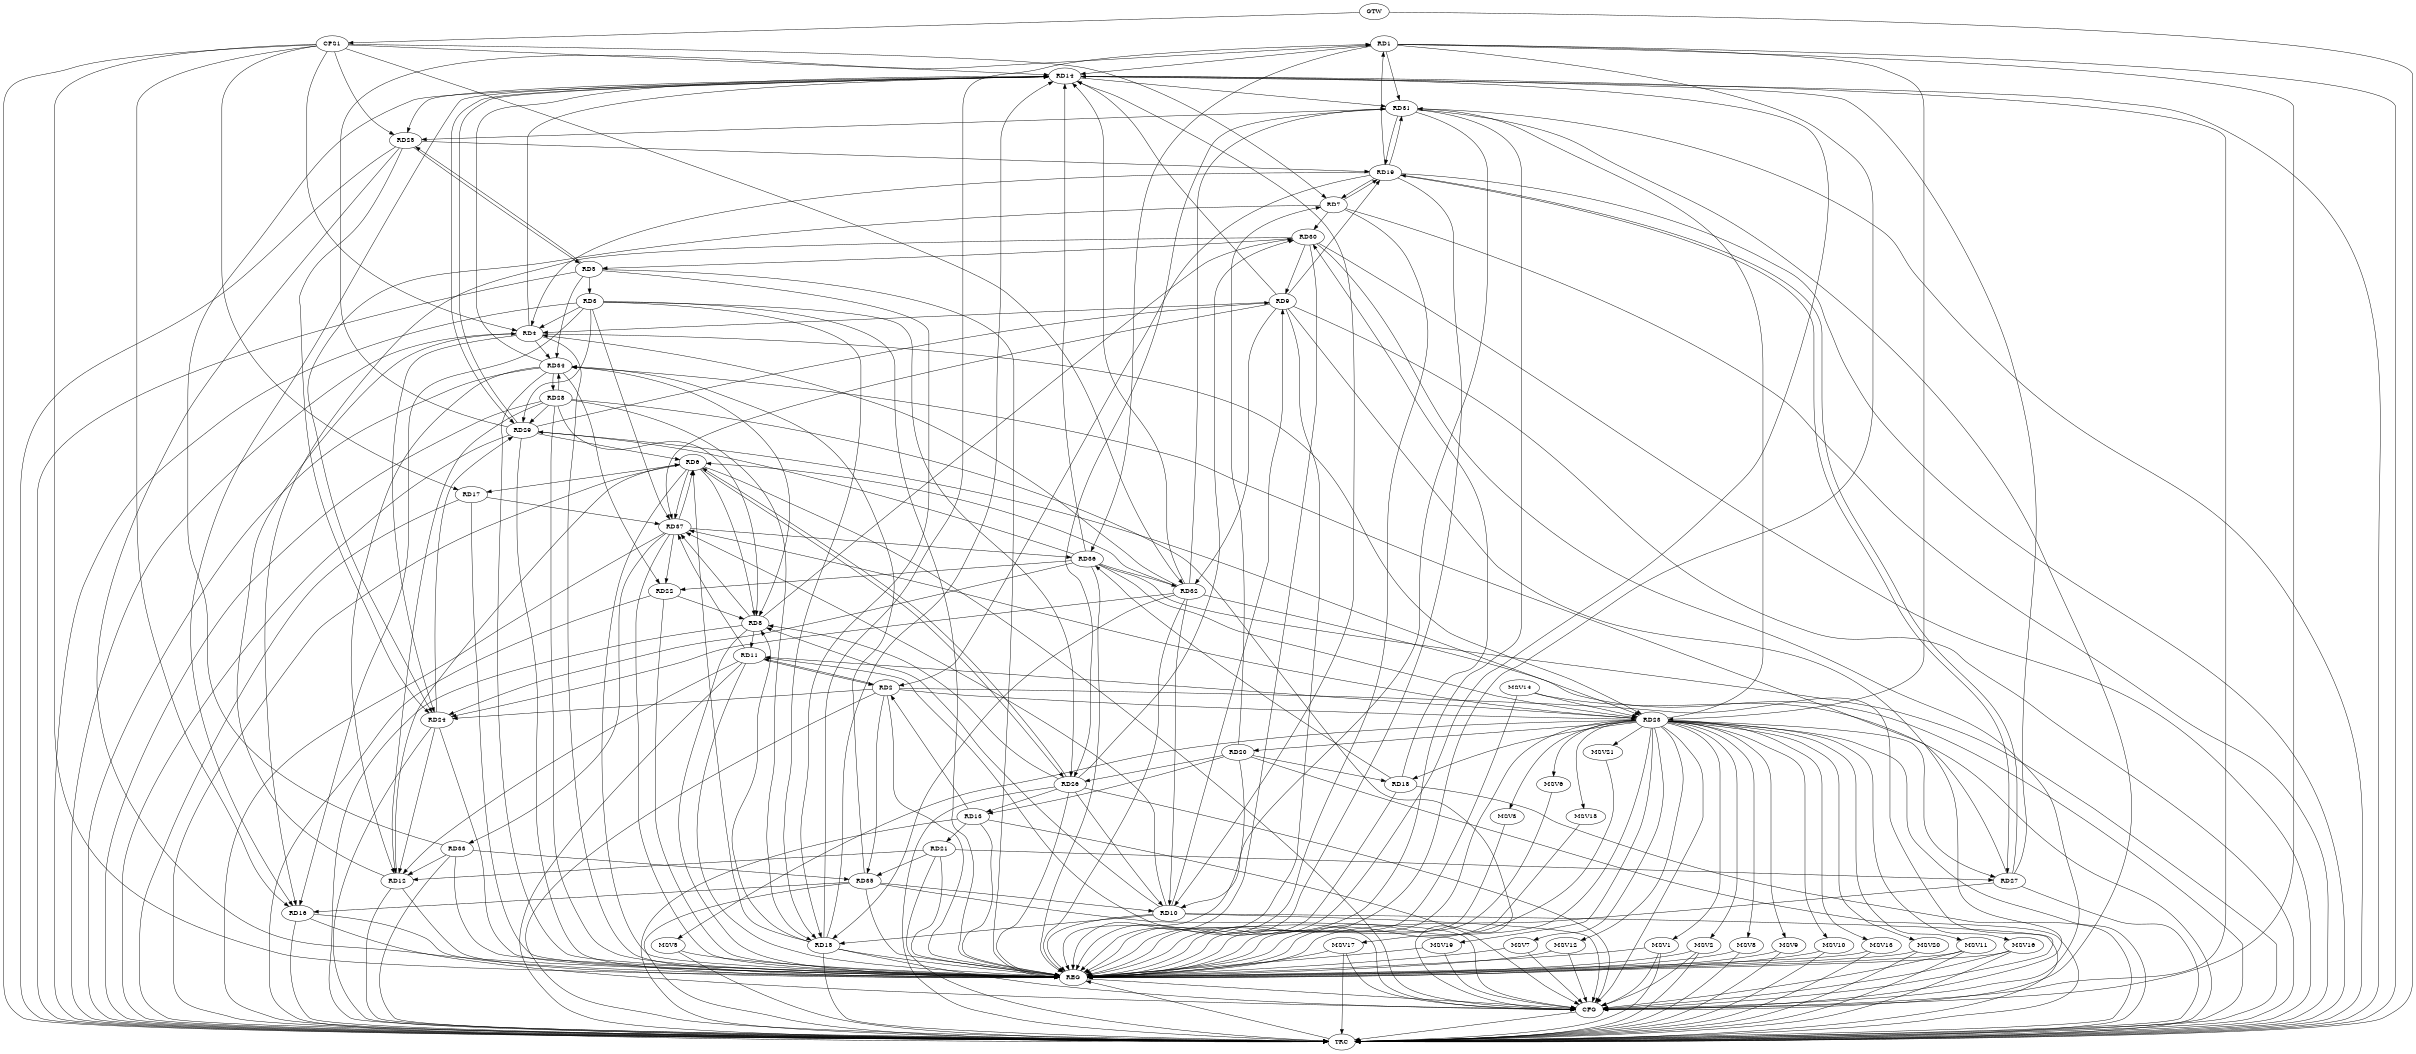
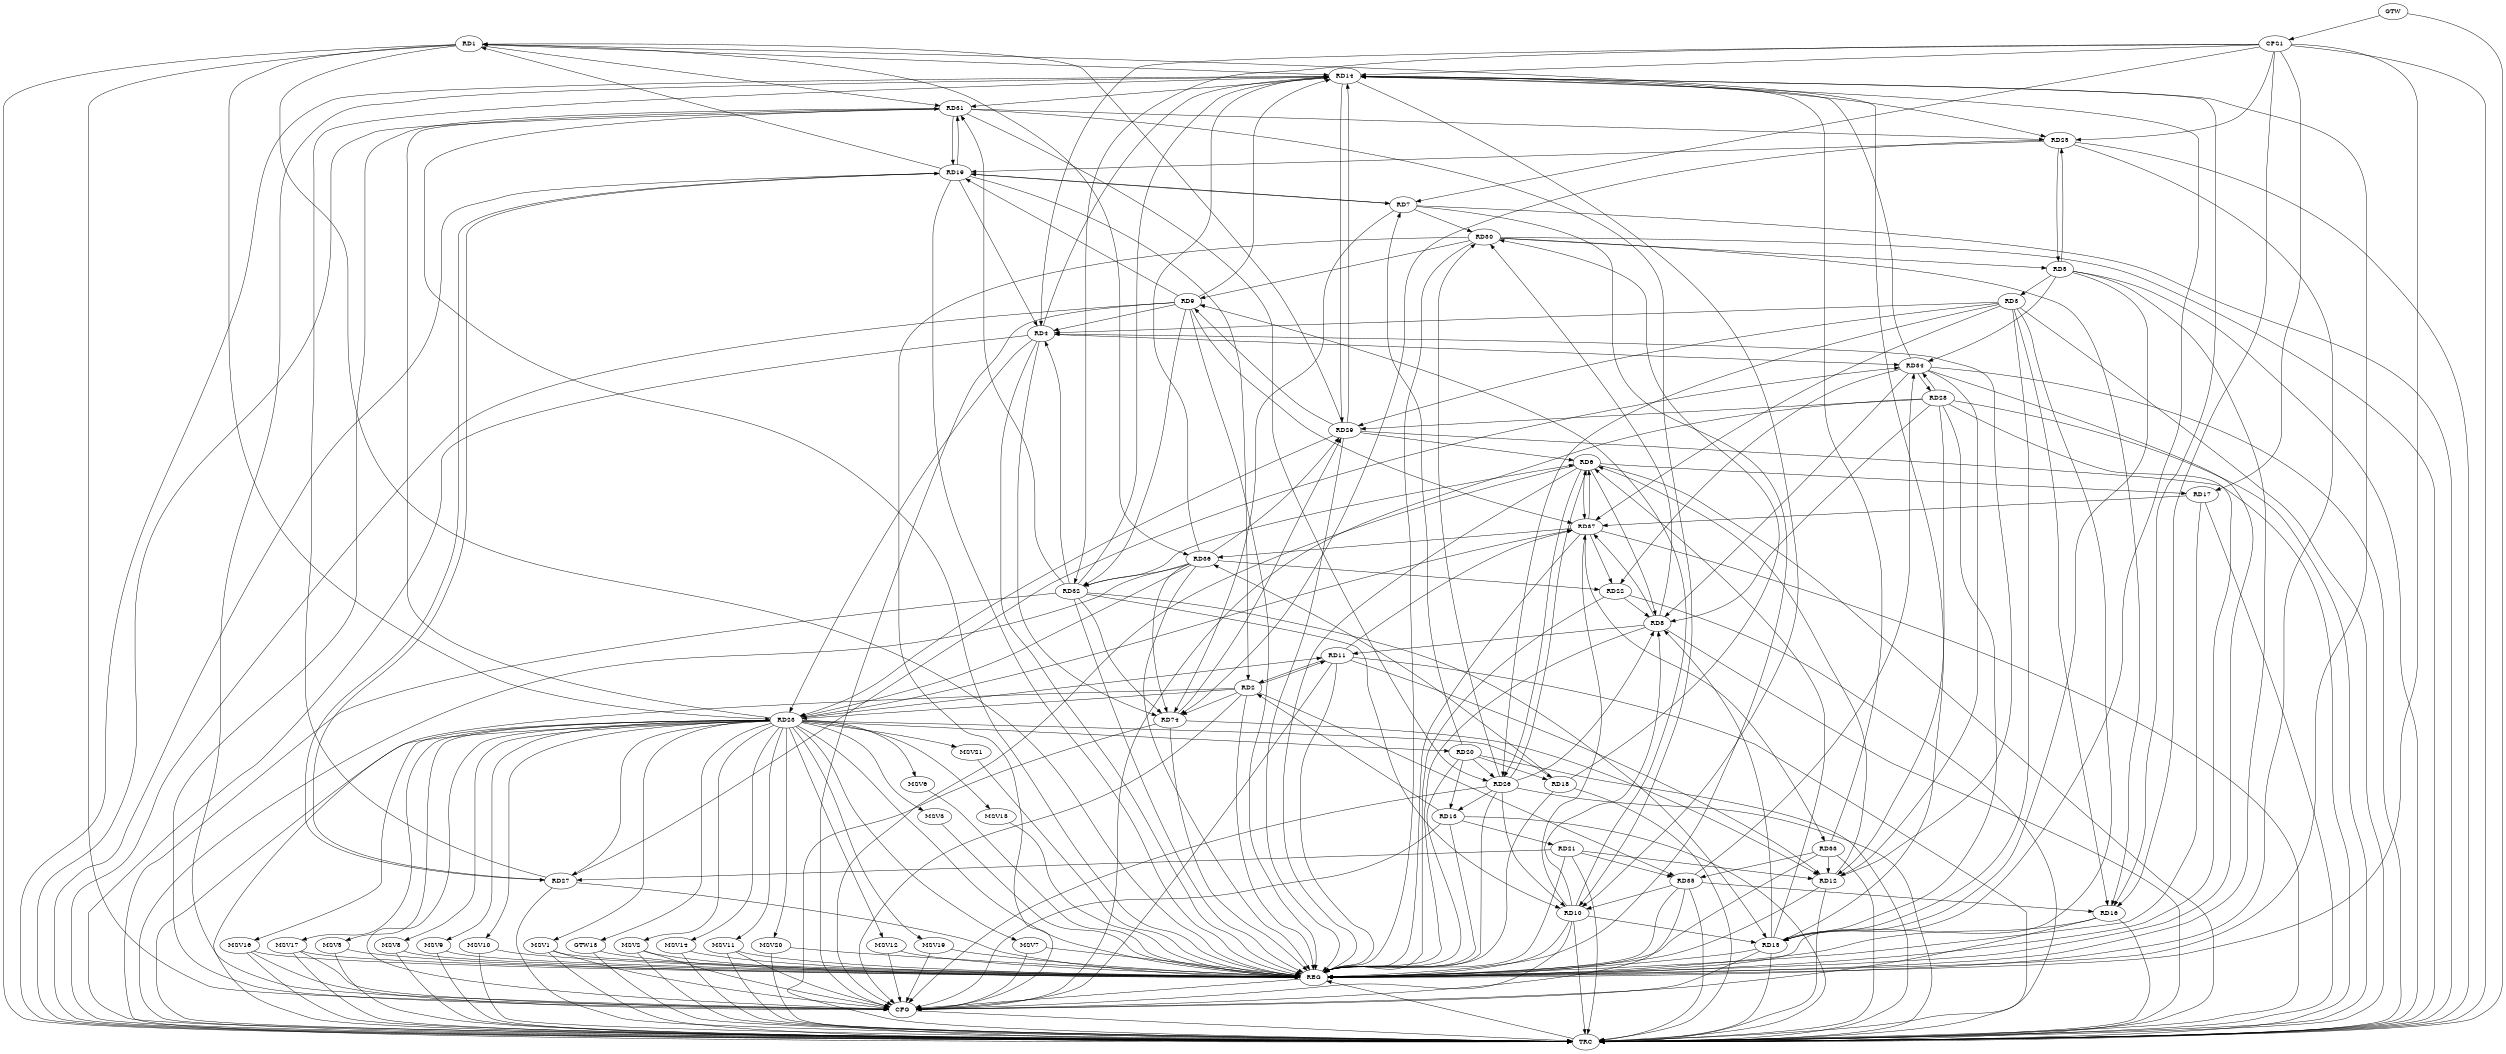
(1571, 702) -> (752, 843)
(437, 720) -> (1170, 720)
(1881, 945) -> (586, 945)
